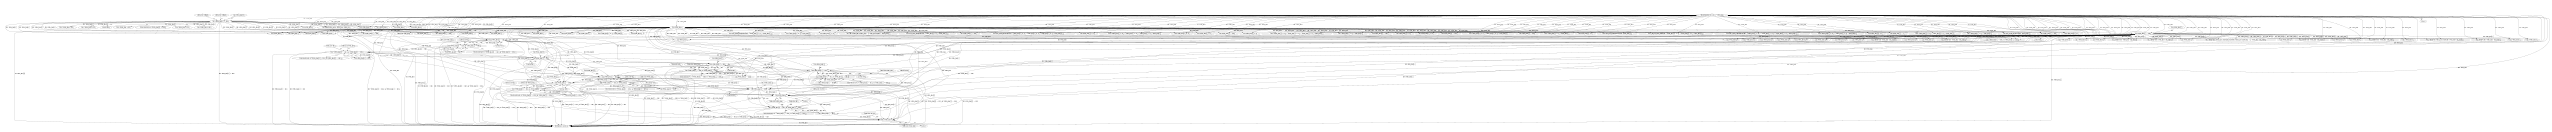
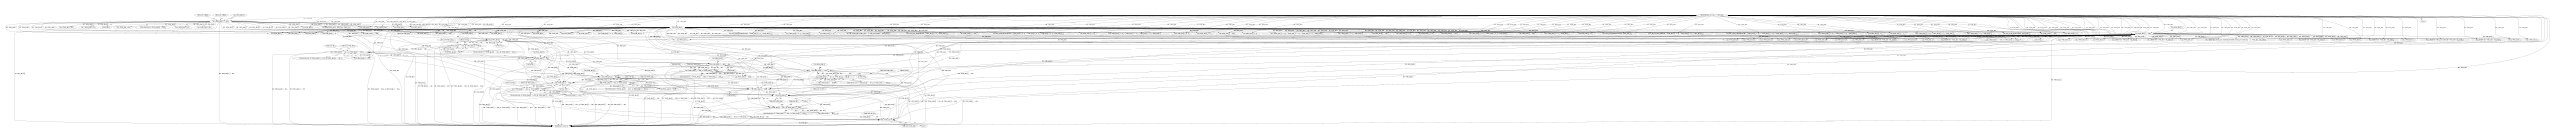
(1248, 16) -> none
